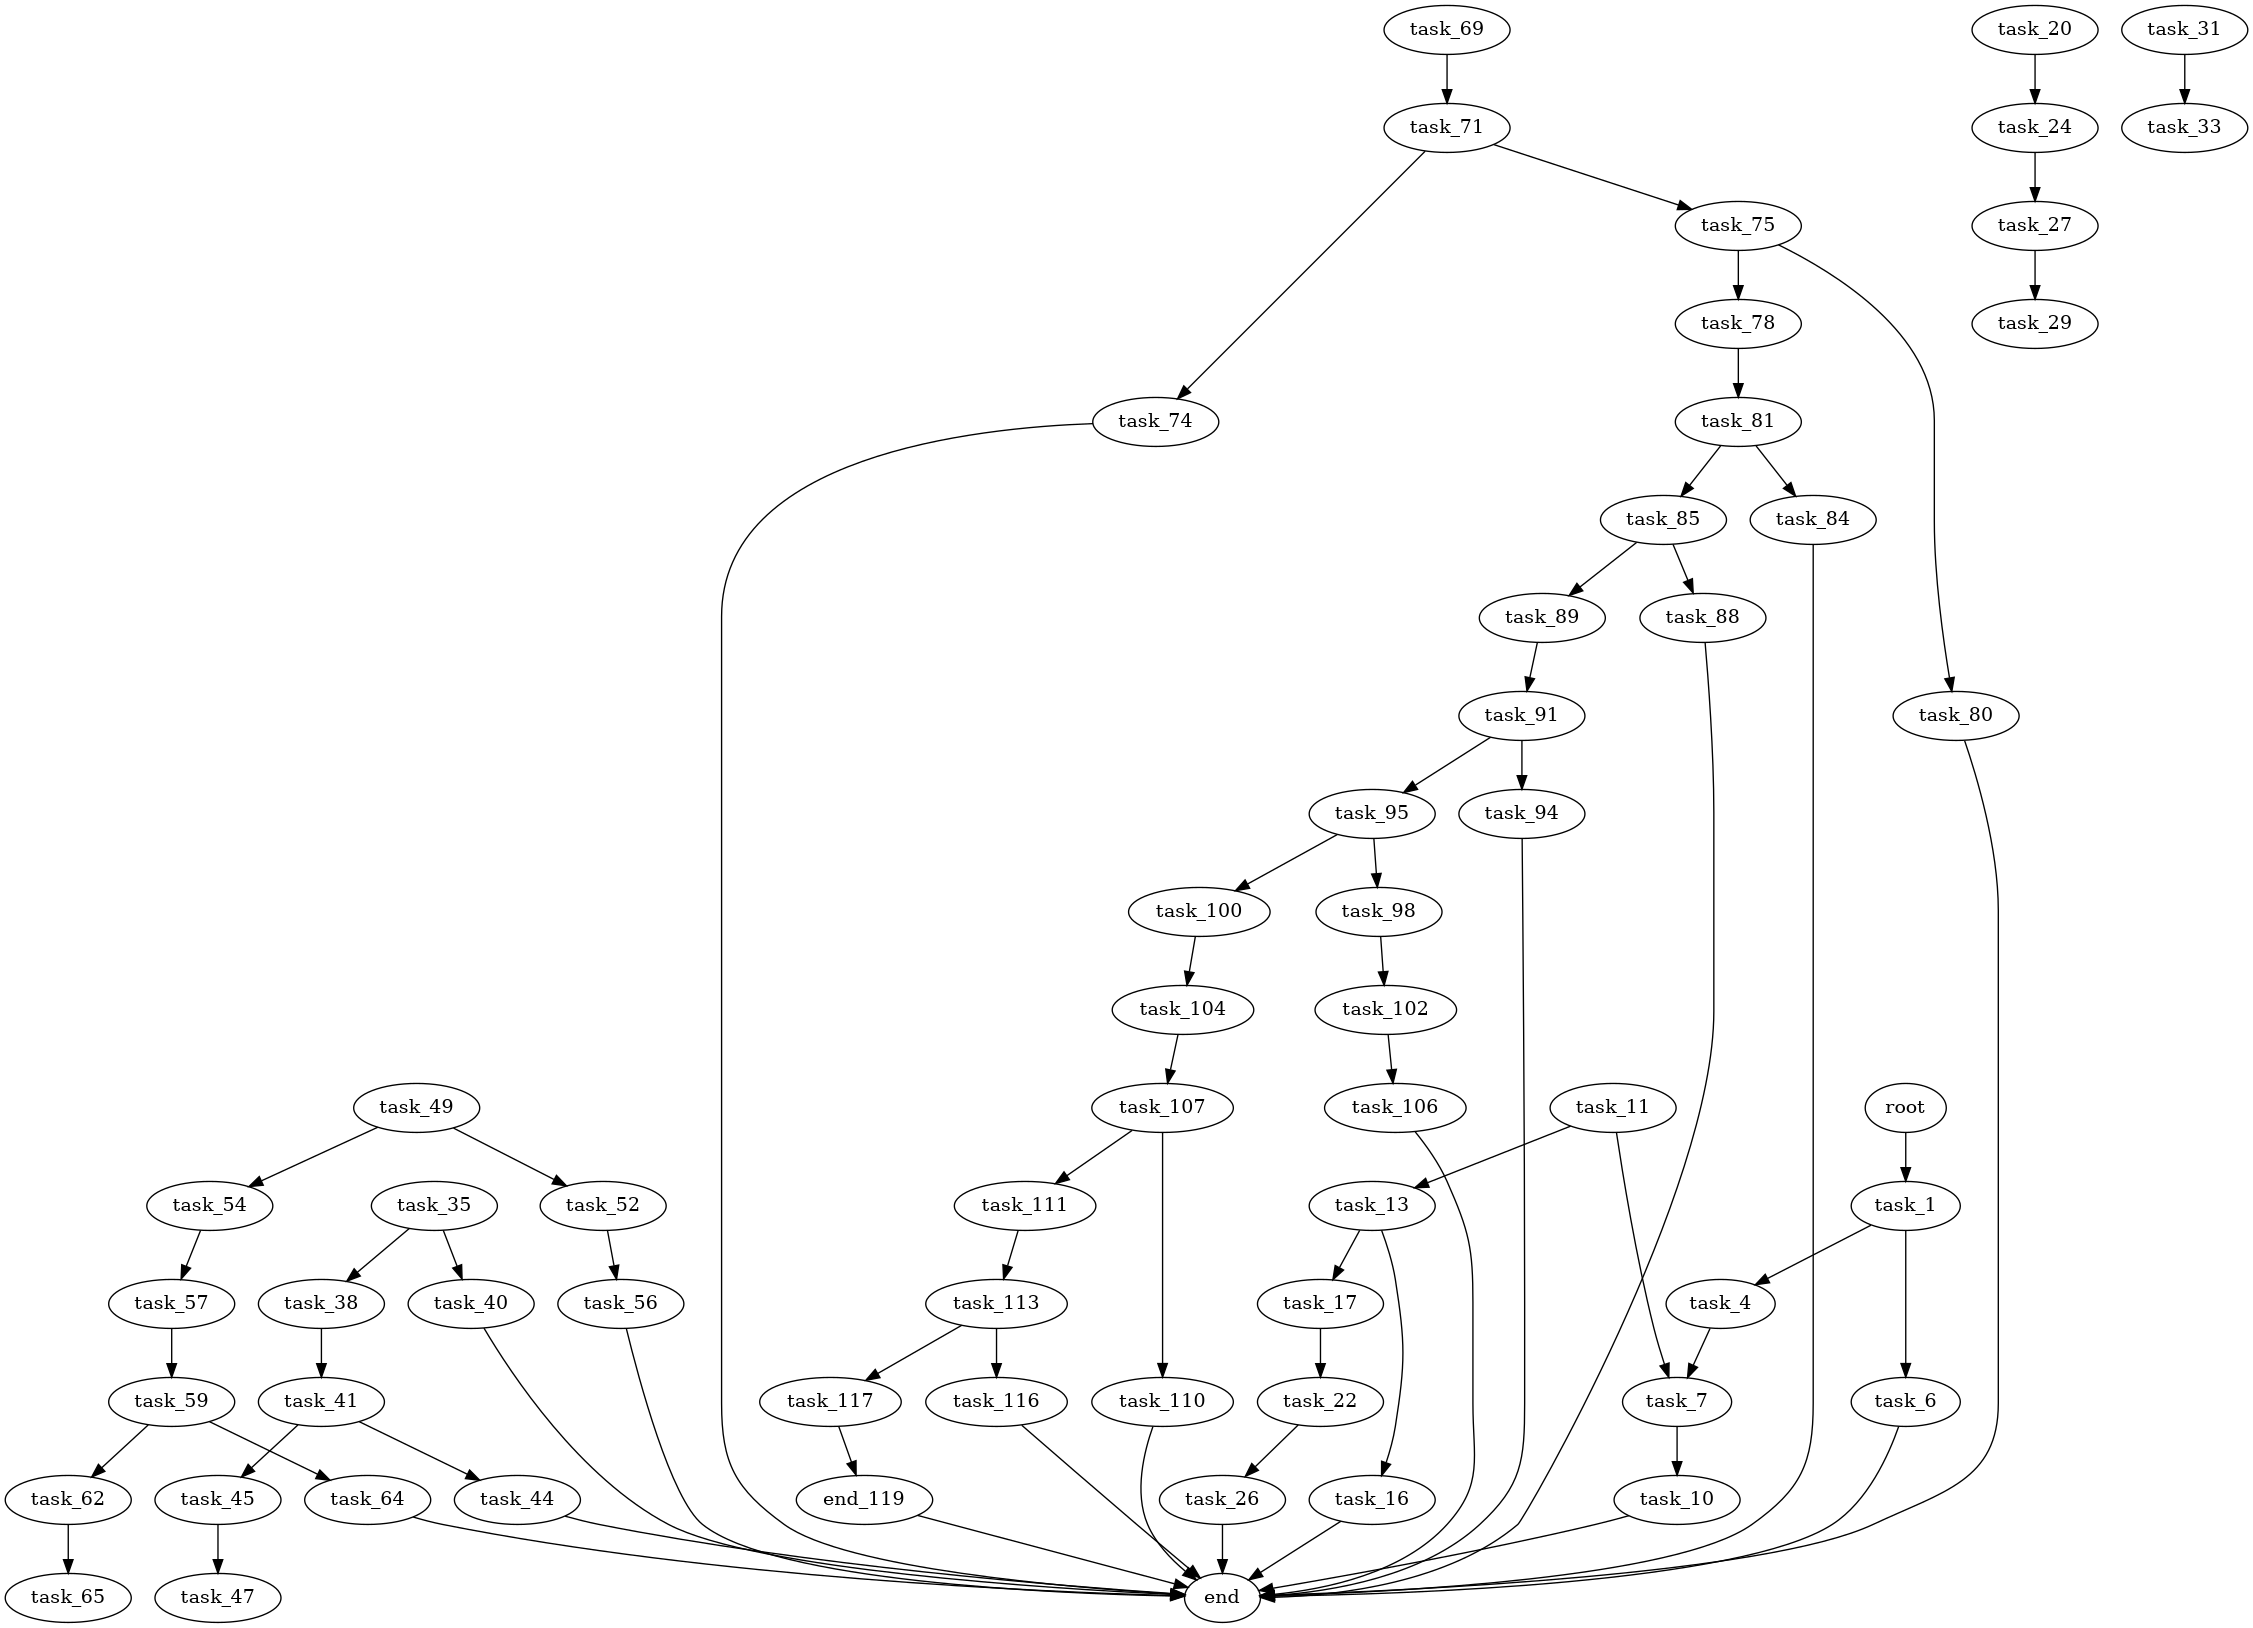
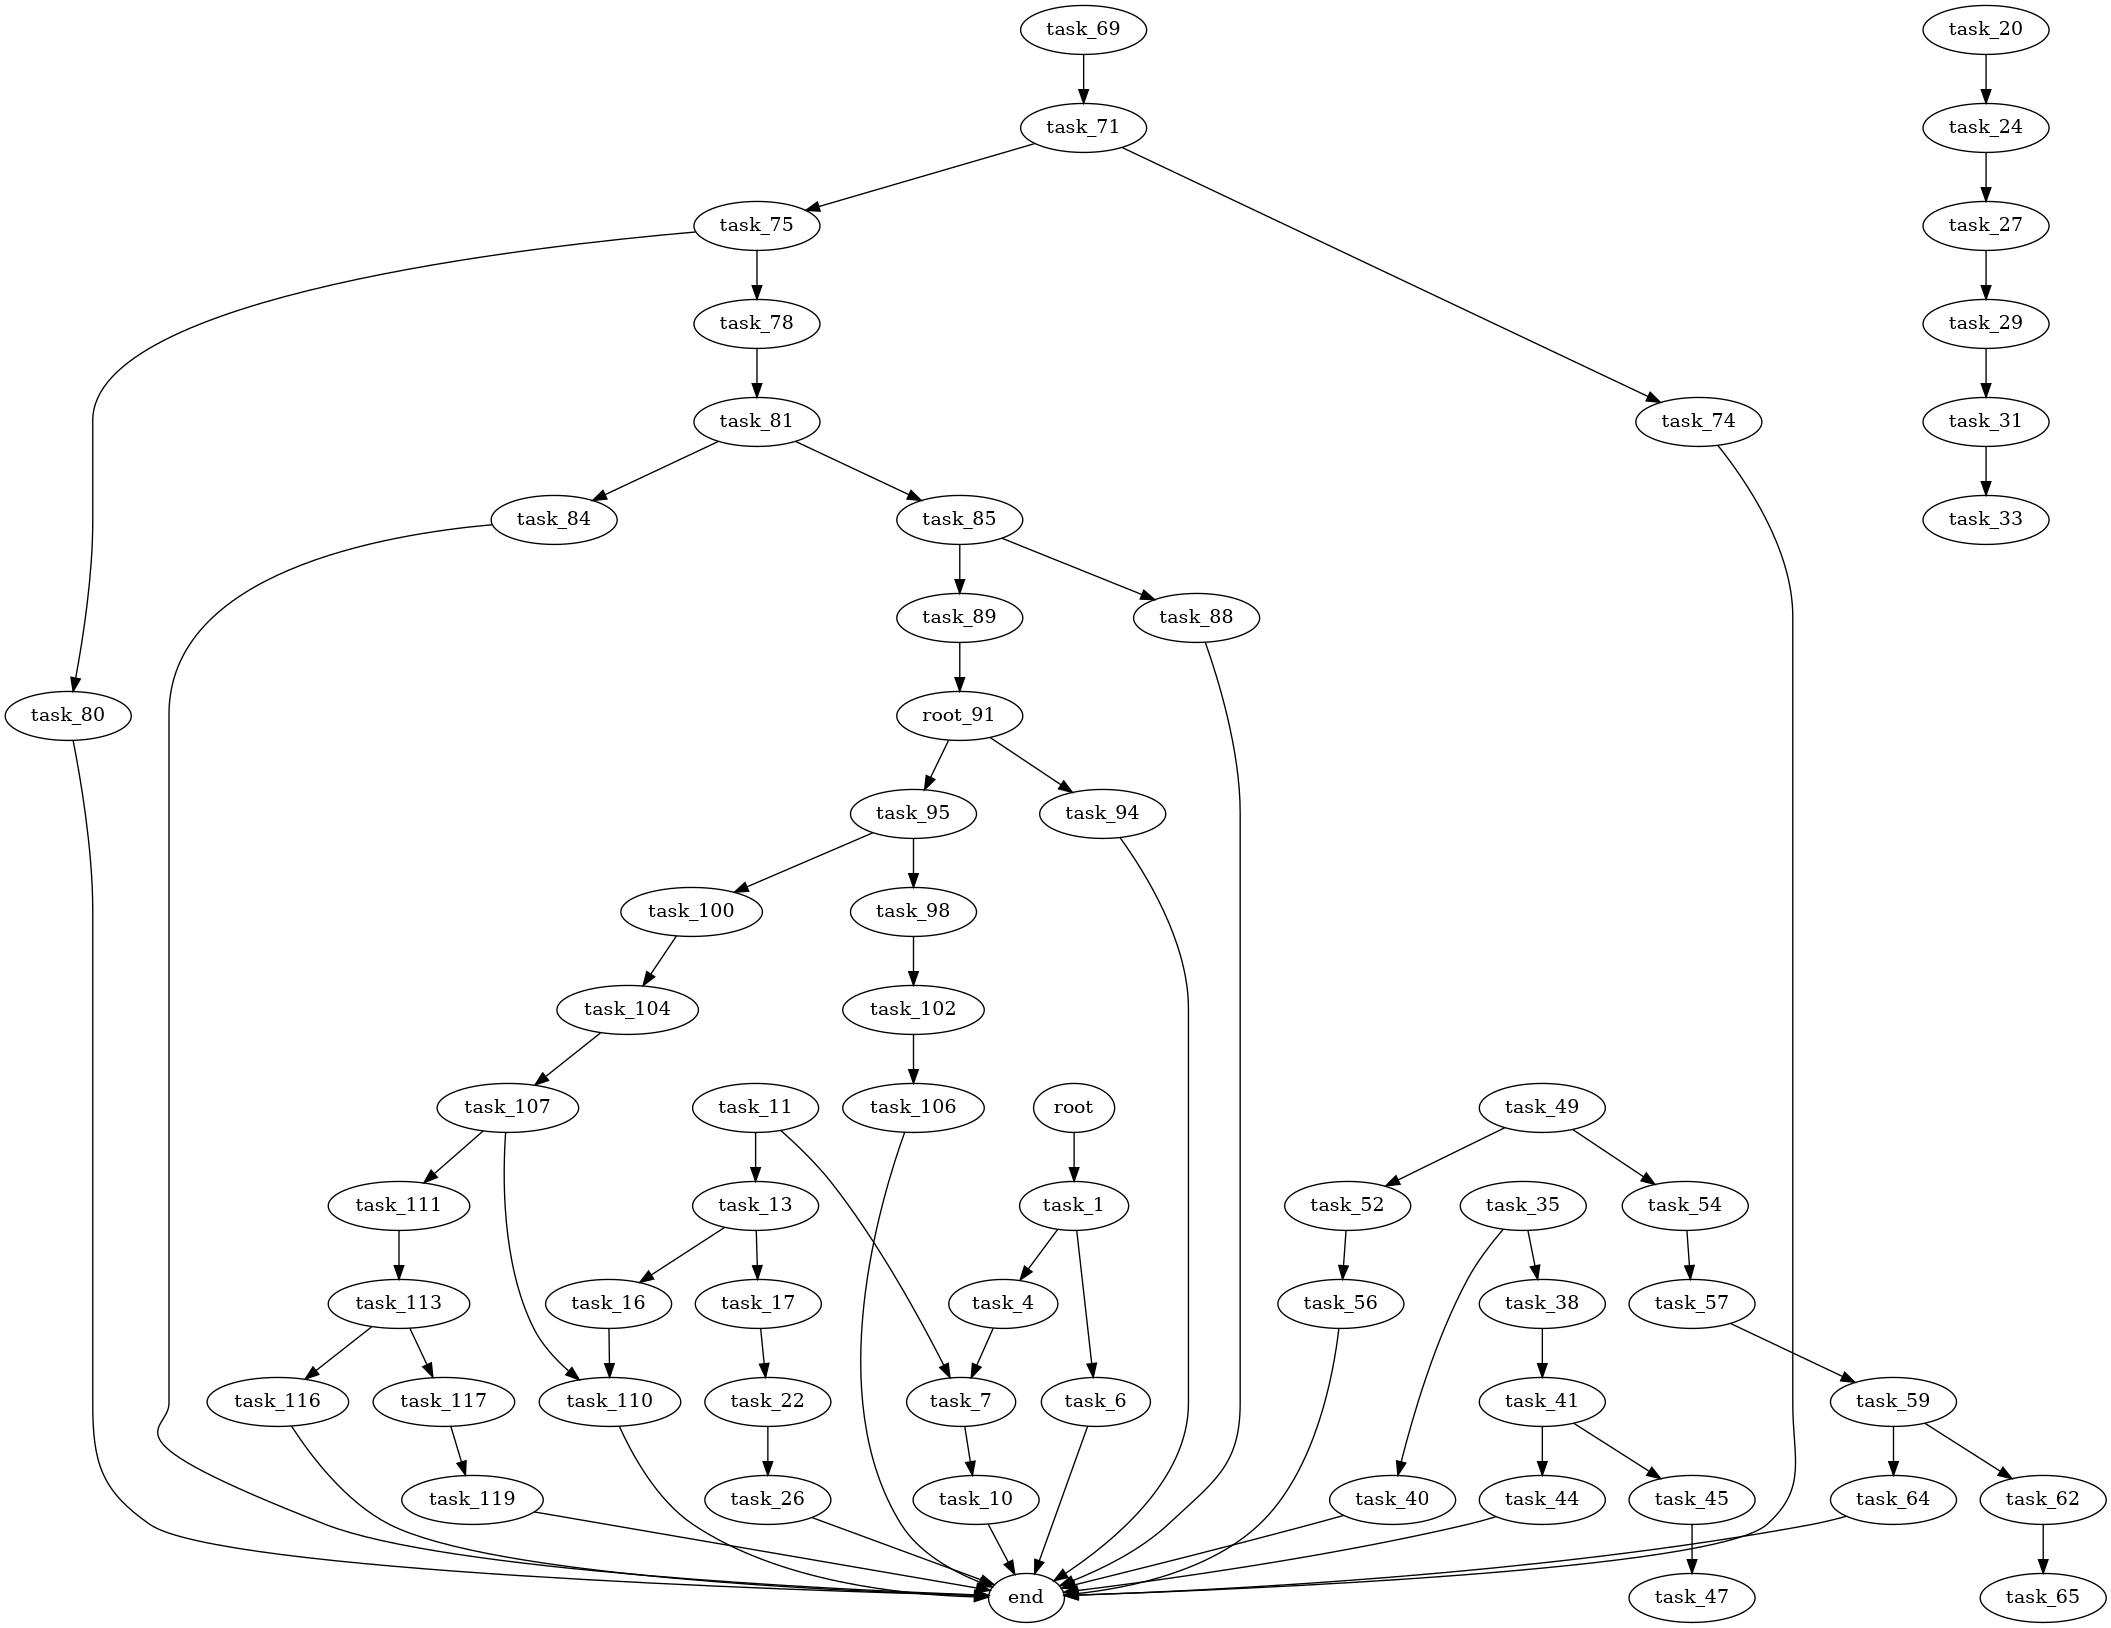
none -> (1986, 366)
(1522, 716) -> (960, 716)
(865, 1500) -> (473, 1500)
(1301, 1547) -> (609, 1346)
